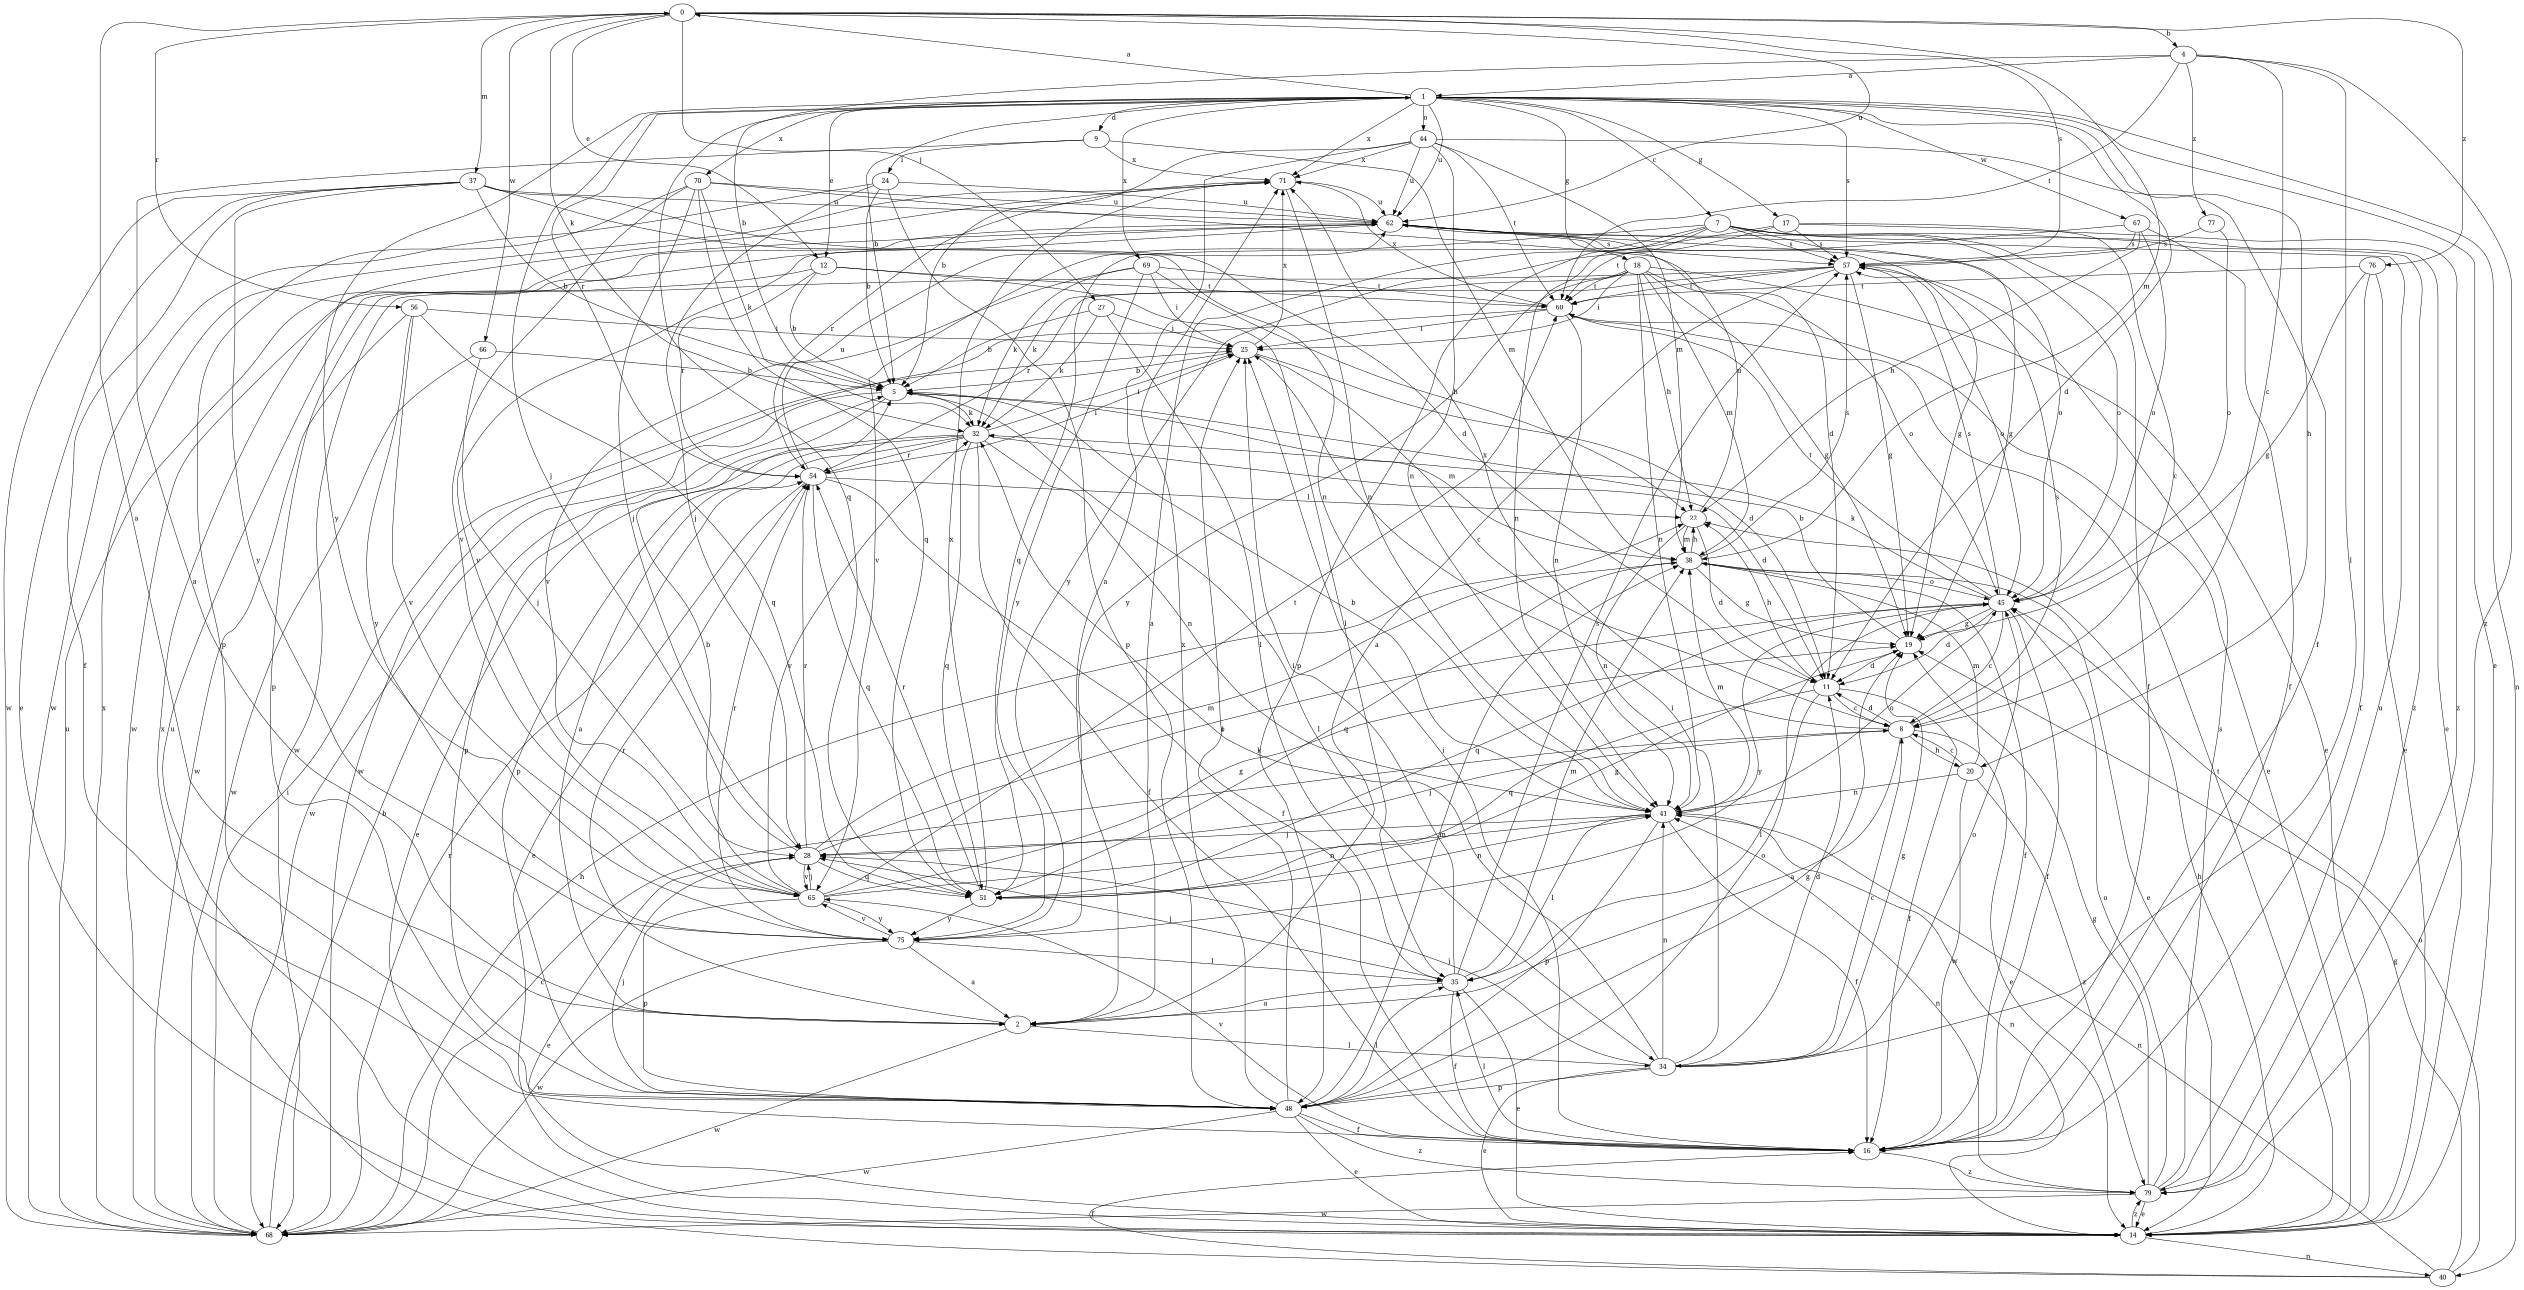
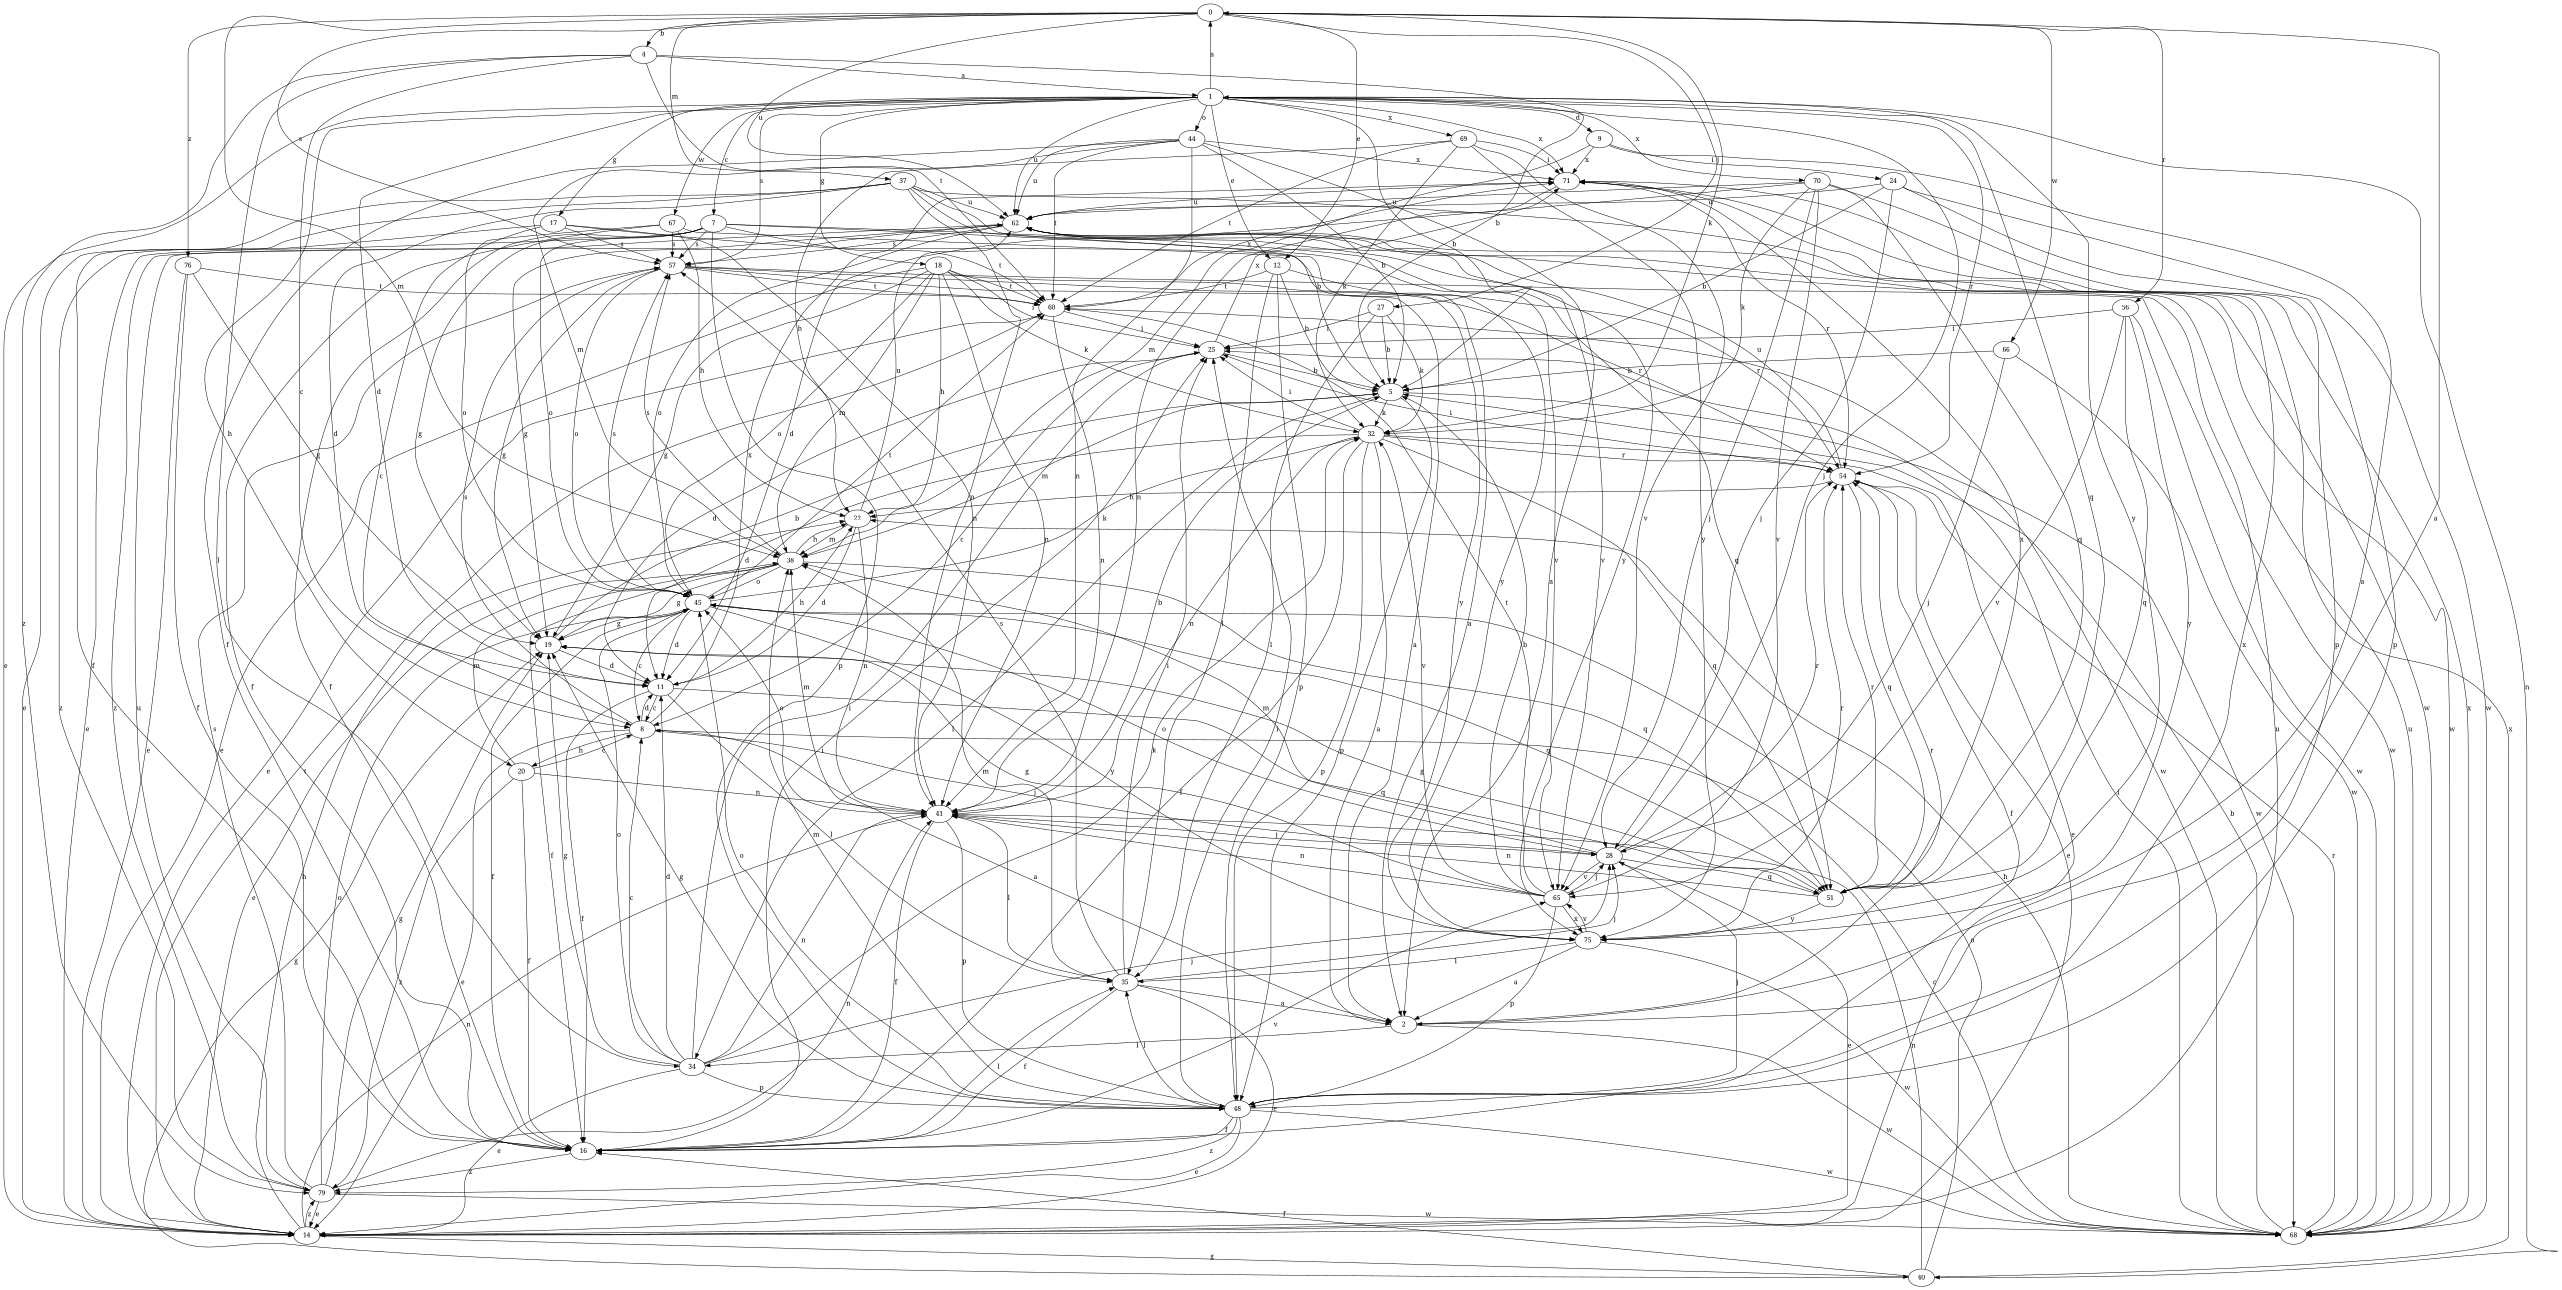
(2212, 223) -> none
(1176, 316) -> (1519, 150)
(1309, 498) -> (1132, 498)
(881, 919) -> (1576, 919)
(1955, 961) -> (529, 961)
(2309, 1257) -> (1212, 1257)
